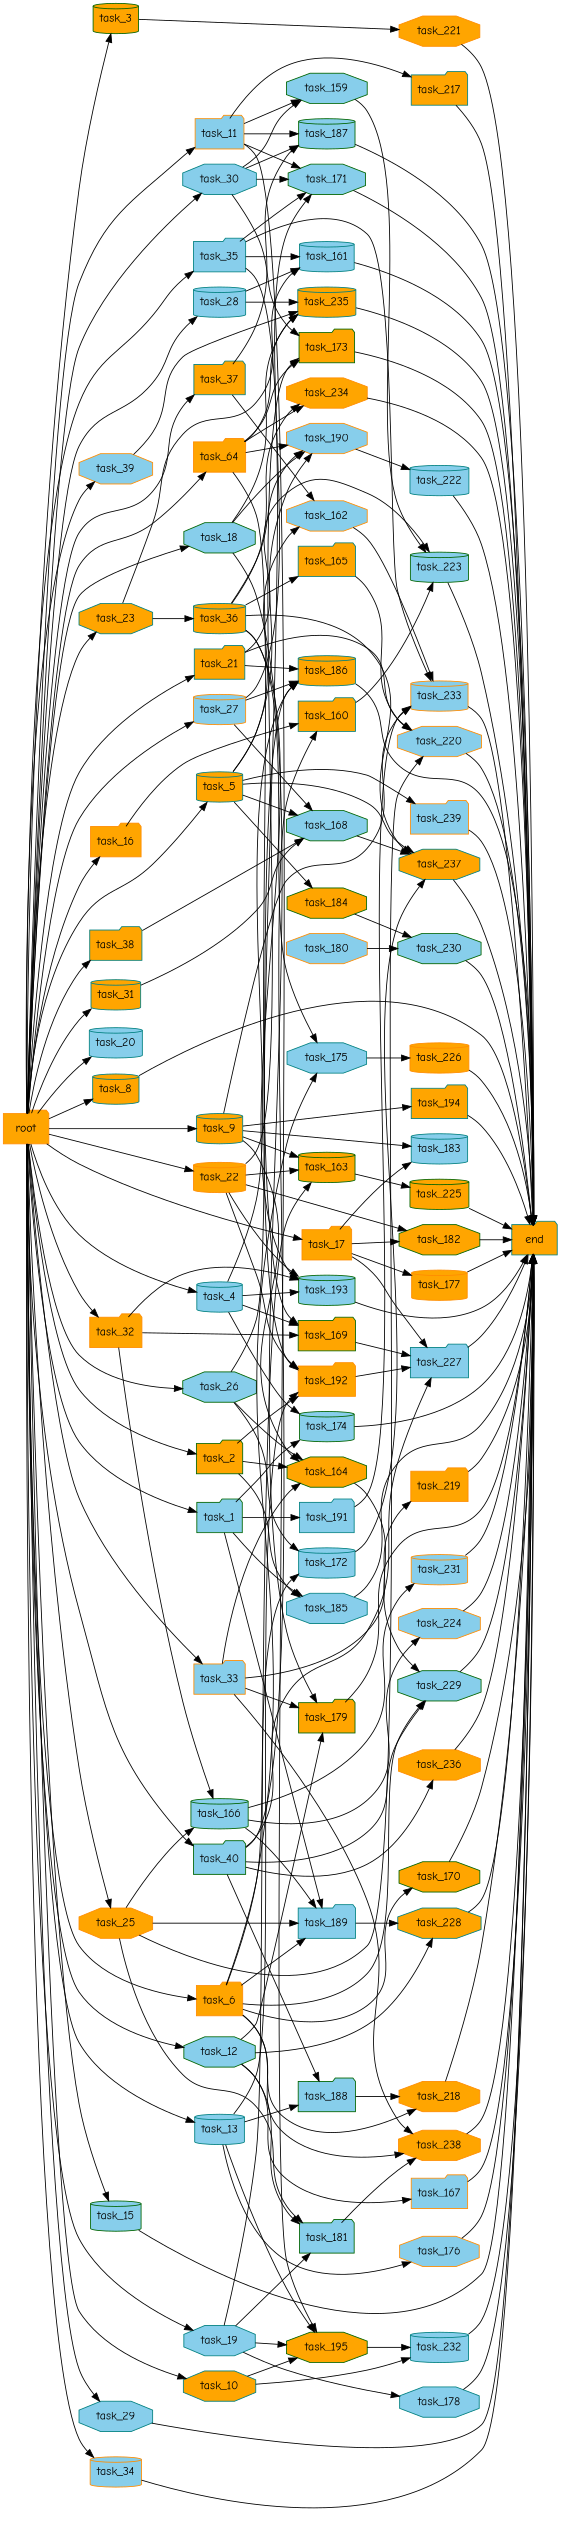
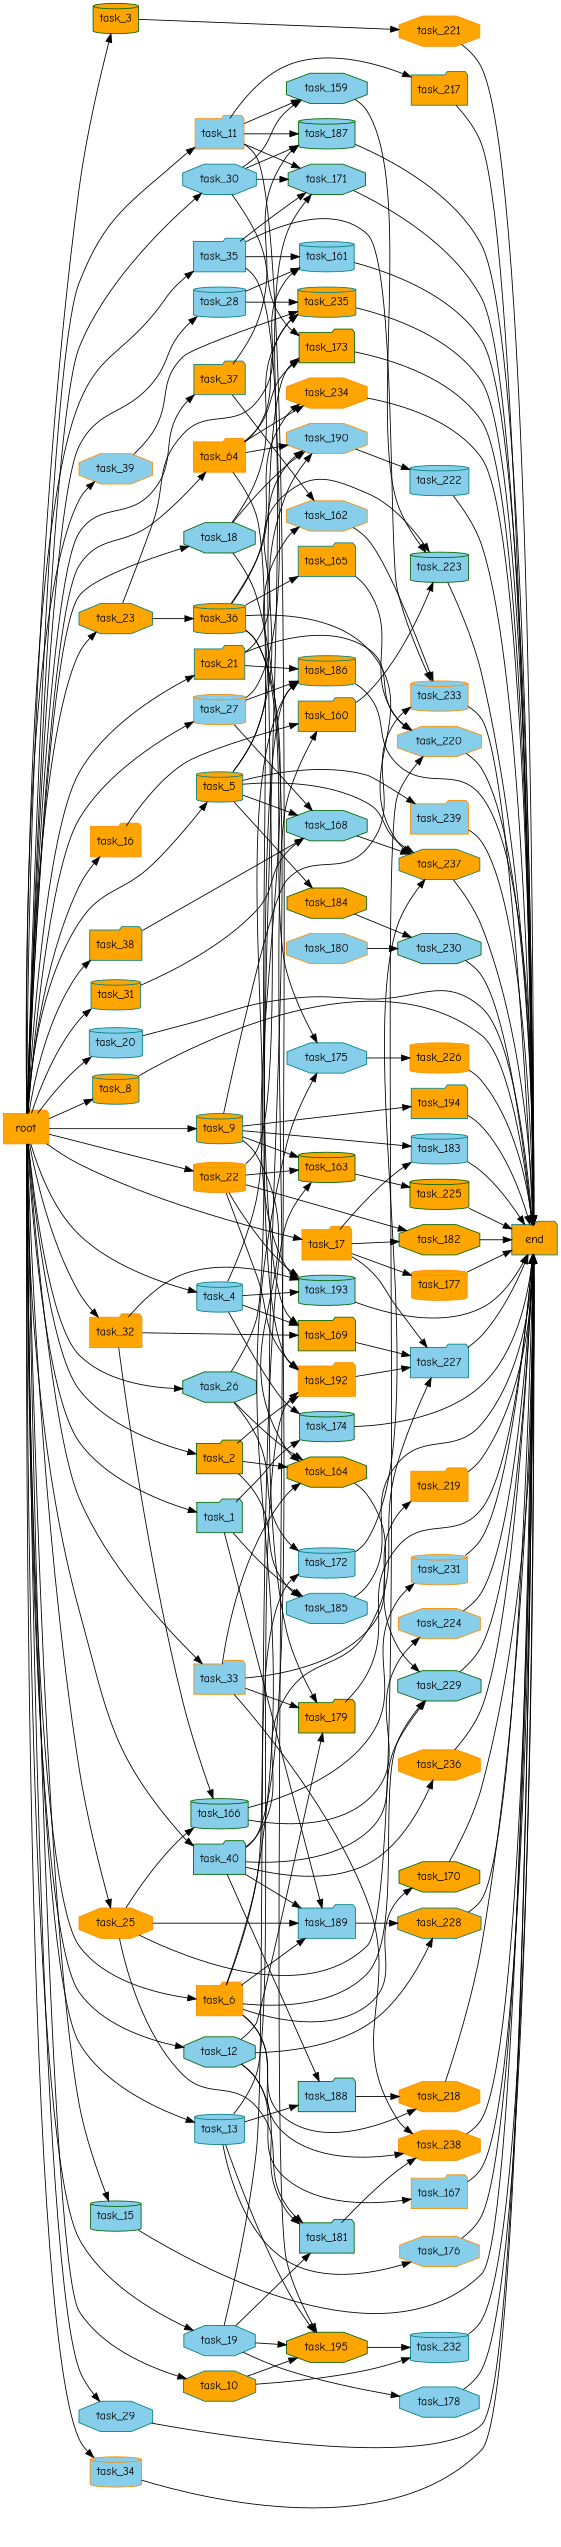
none -> (420, 993)
none -> (497, 1187)
(327, 1518) -> none
(286, 1868) -> (271, 1890)
